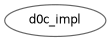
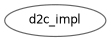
(55, 21) -> (55, 21)
